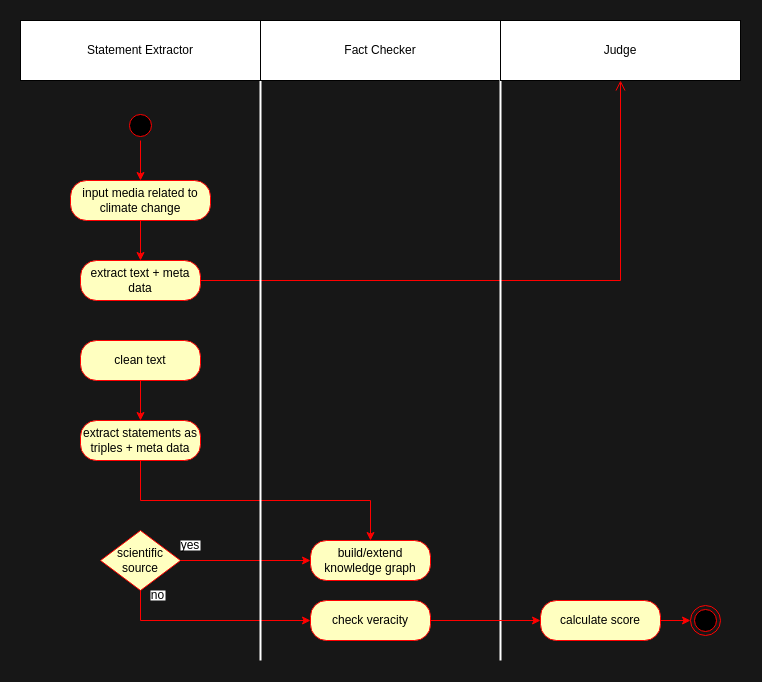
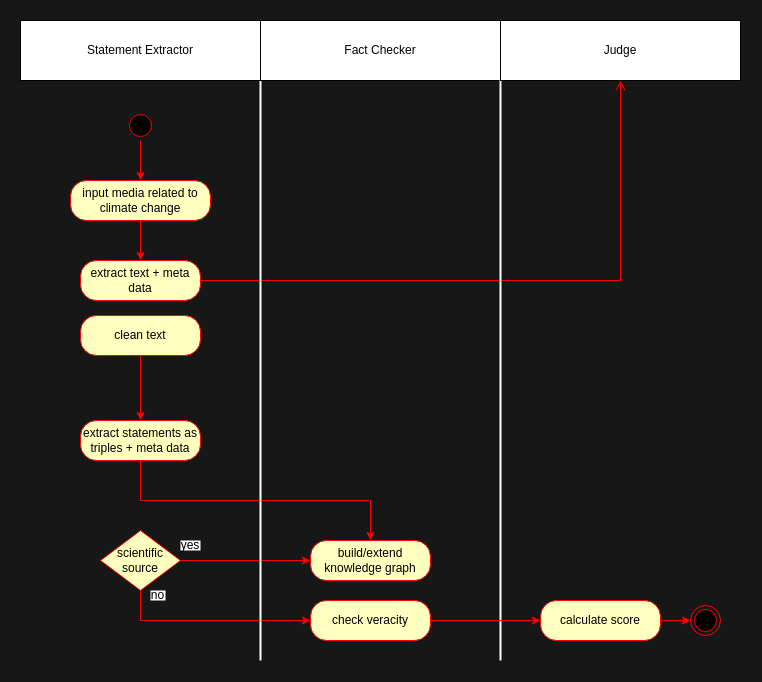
(141, 361) -> (141, 336)
